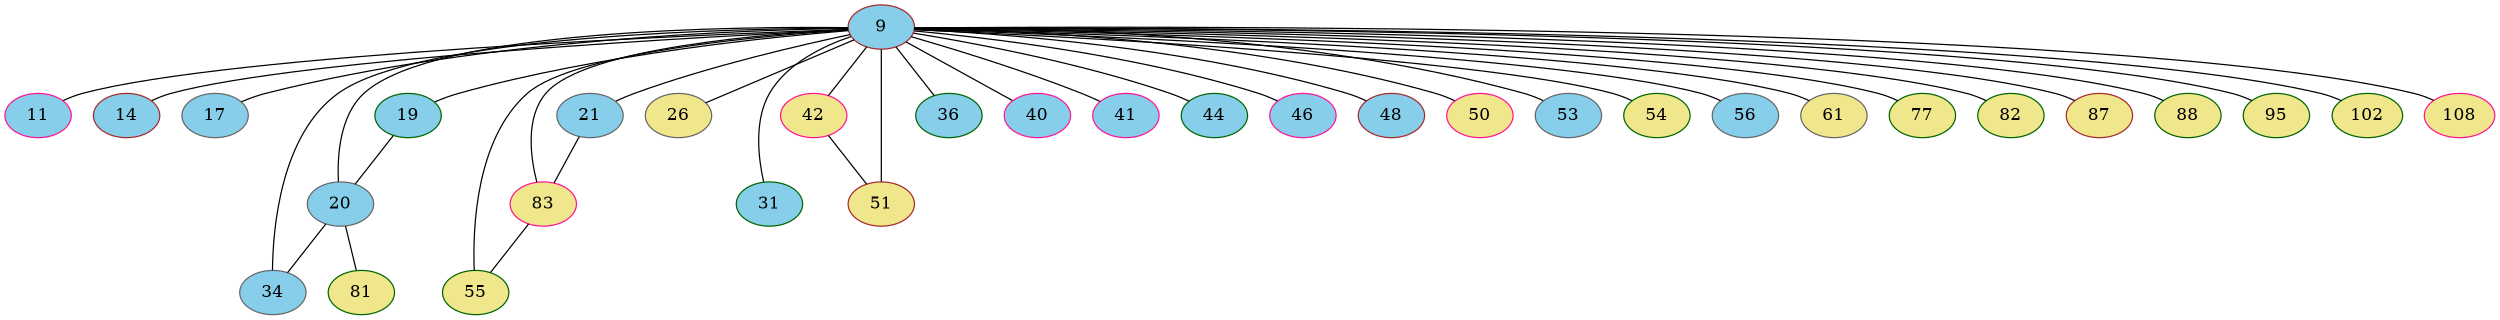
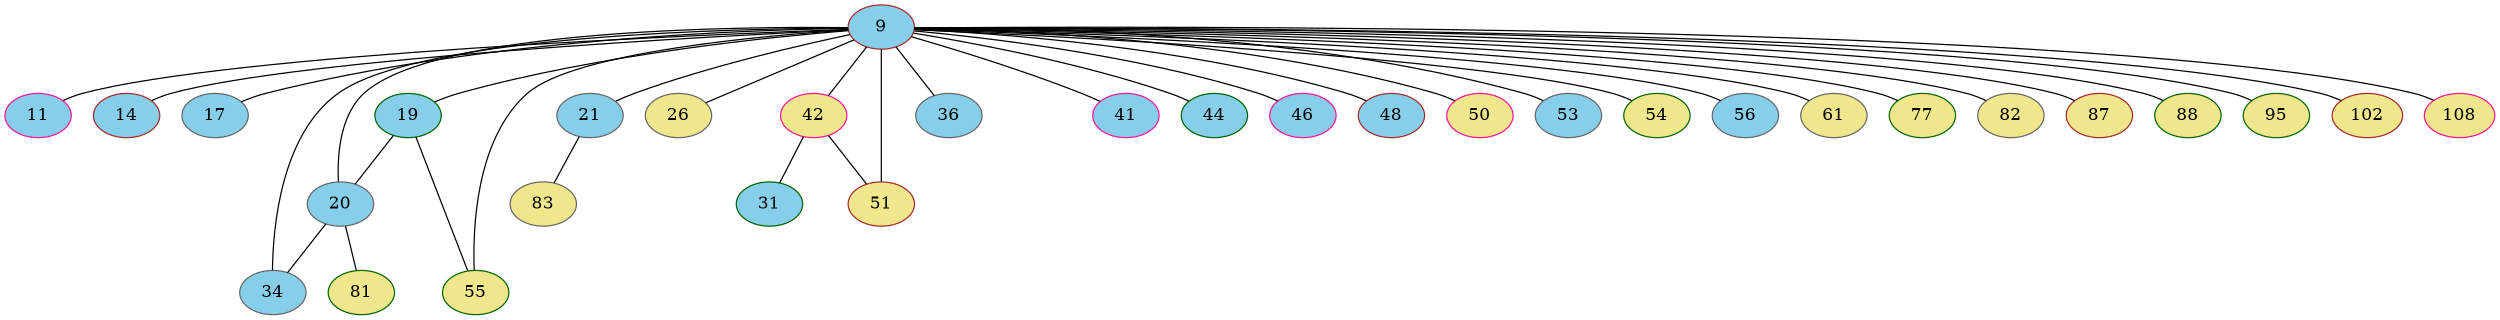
(553, 88) -> none
(773, 89) -> (792, 160)
(949, 116) -> (949, 116)
(1037, 116) -> none
(2011, 116) -> (2011, 116)
(2367, 116) -> (2367, 116)
(543, 204) -> (543, 204)
(509, 248) -> (442, 204)
